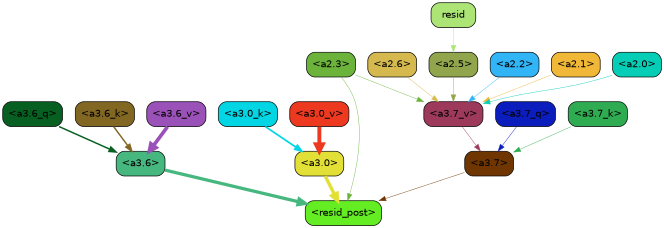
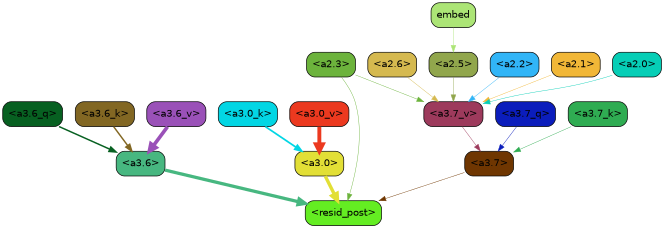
(453, 15) -> (453, 15)
